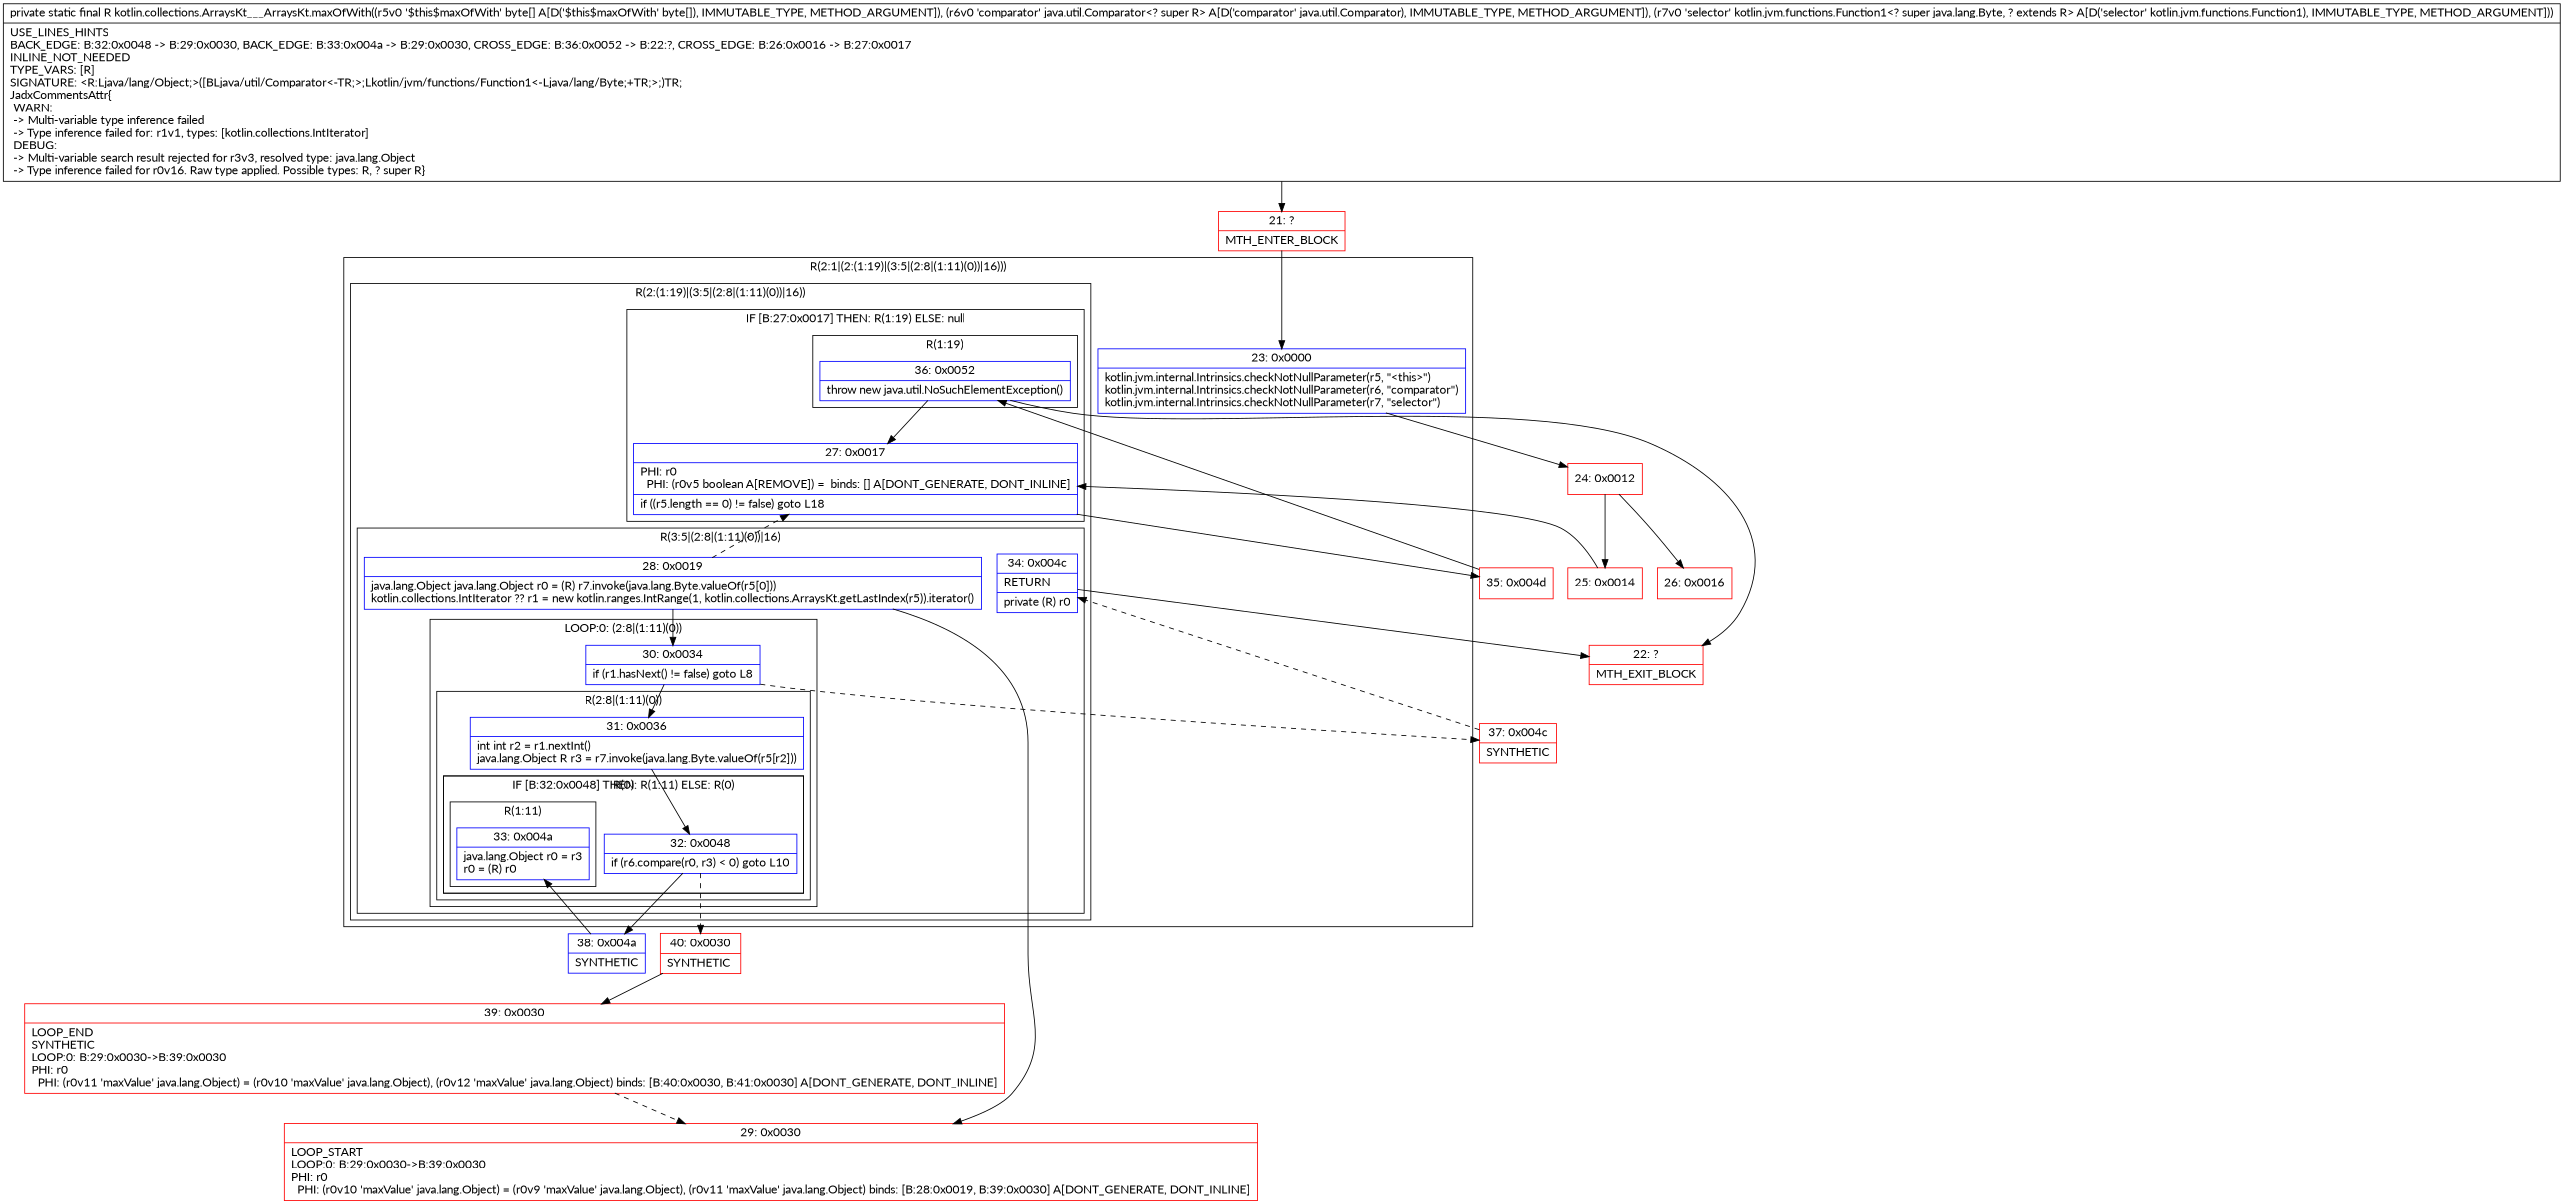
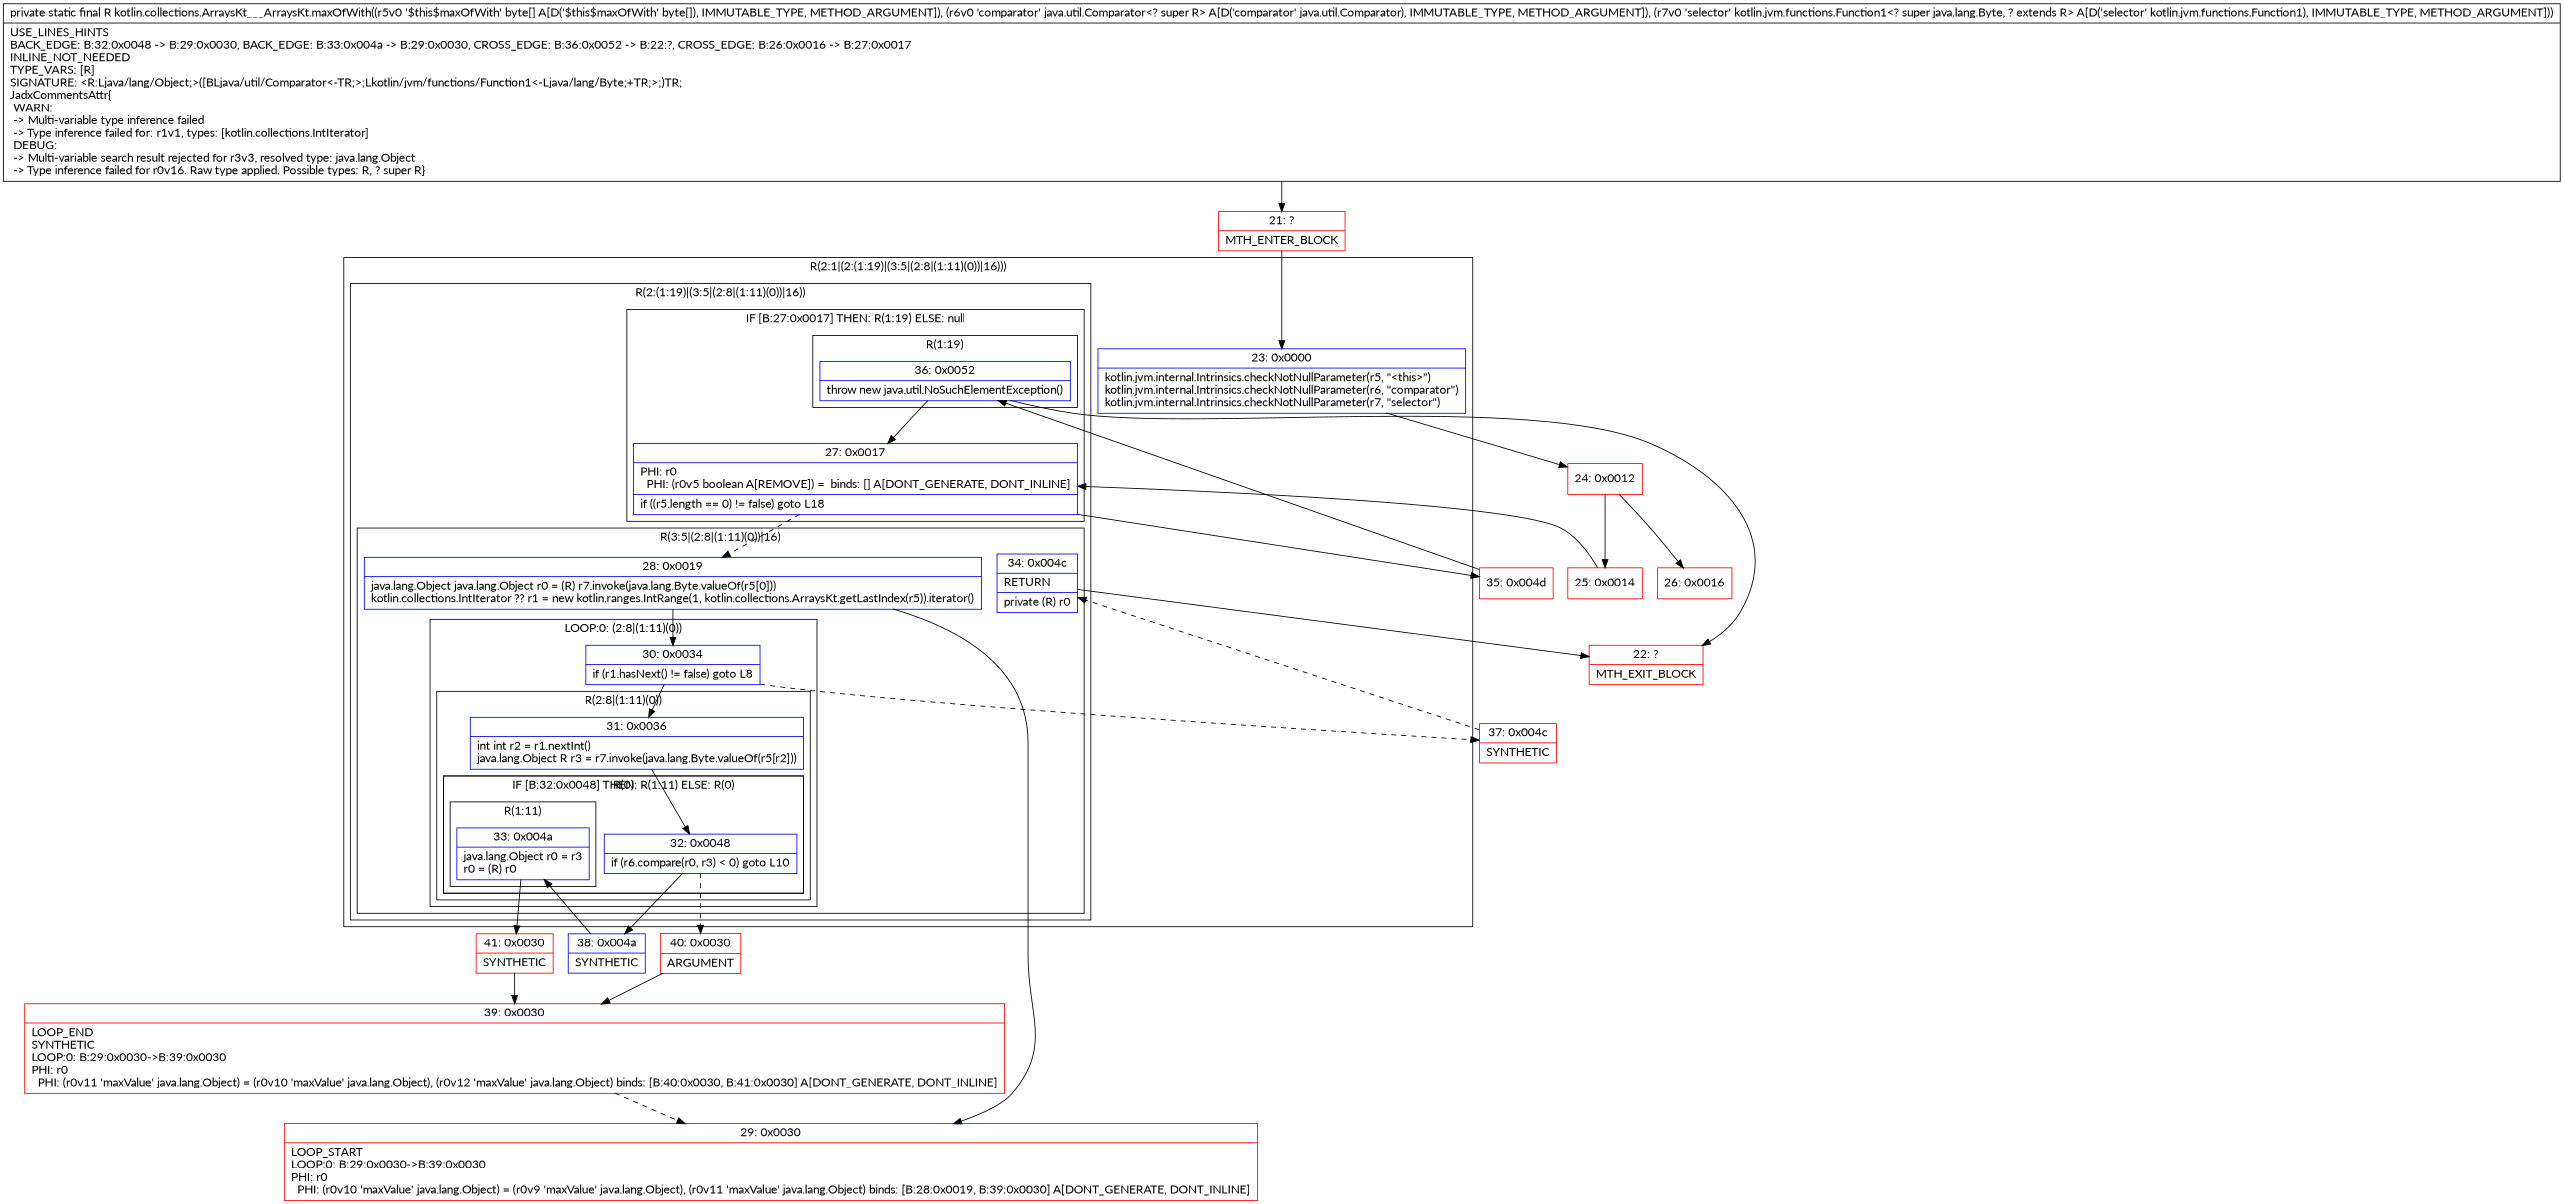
(747, 538) -> (765, 534)
none -> (515, 953)
(699, 963) -> (701, 963)
